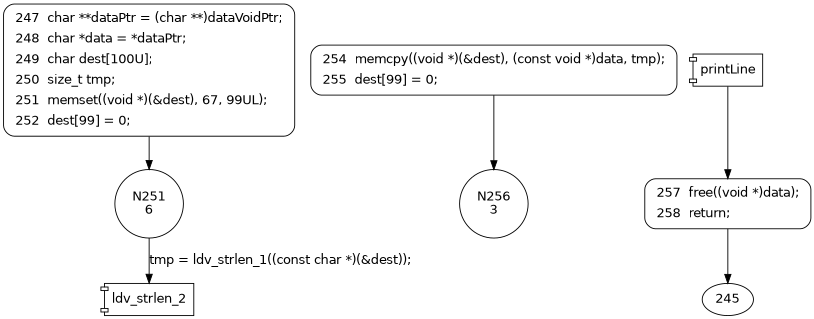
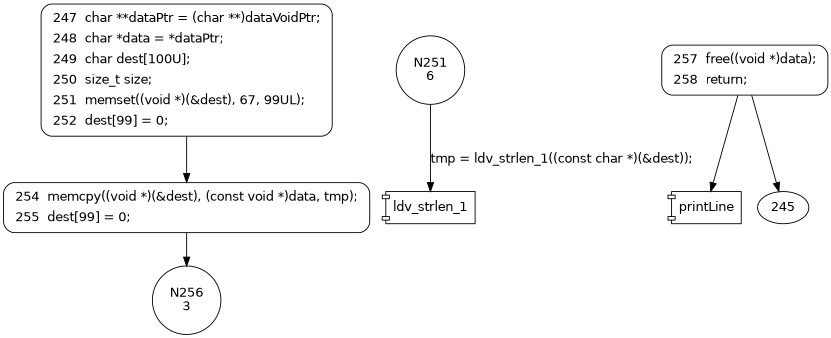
(81, 80) -> (119, 80)
(728, 128) -> (726, 139)
(149, 148) -> (187, 155)
(149, 300) -> (430, 208)
